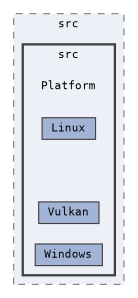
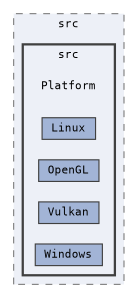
none -> (69, 171)
